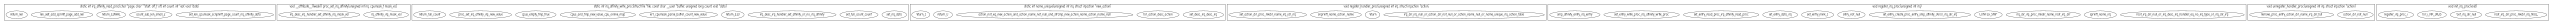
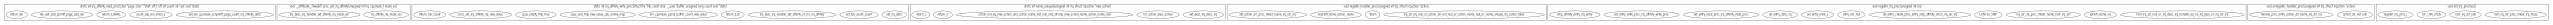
(2292, 15) -> (2291, 15)
